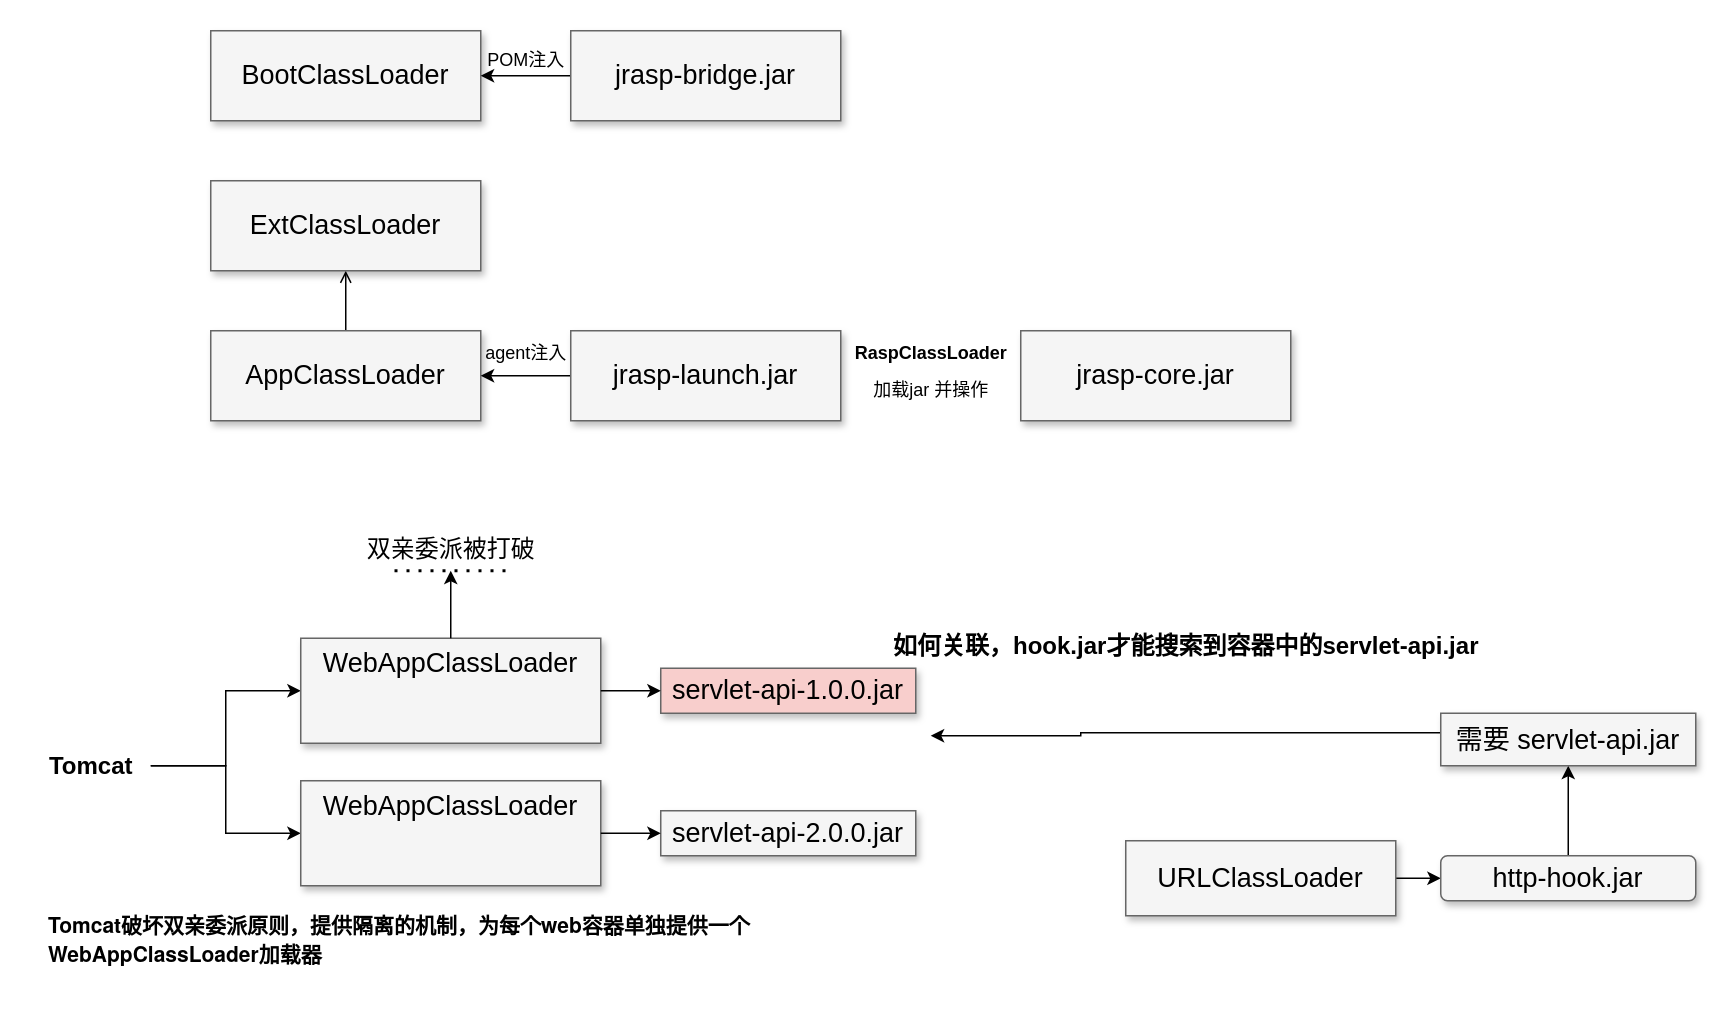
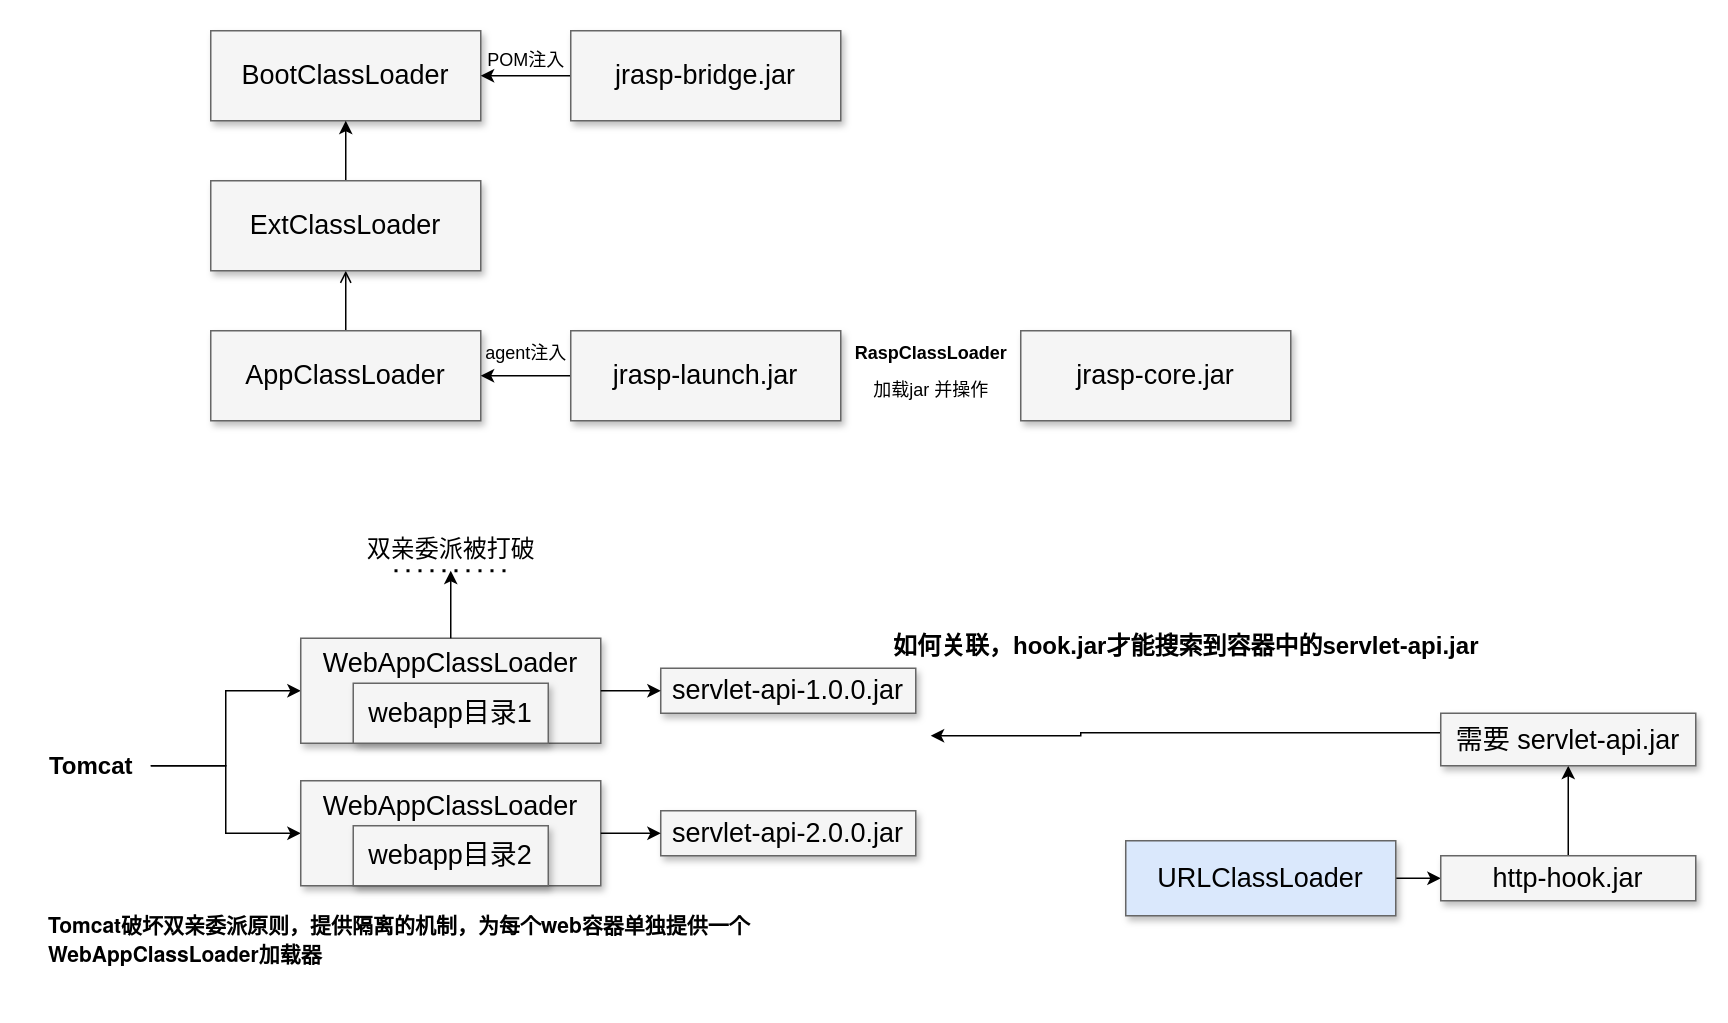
none -> (346, 156)
(788, 691) -> (788, 691)
none -> (451, 713)
none -> (451, 856)
(1261, 878) -> (1261, 878)
(1568, 878) -> (1568, 878)
